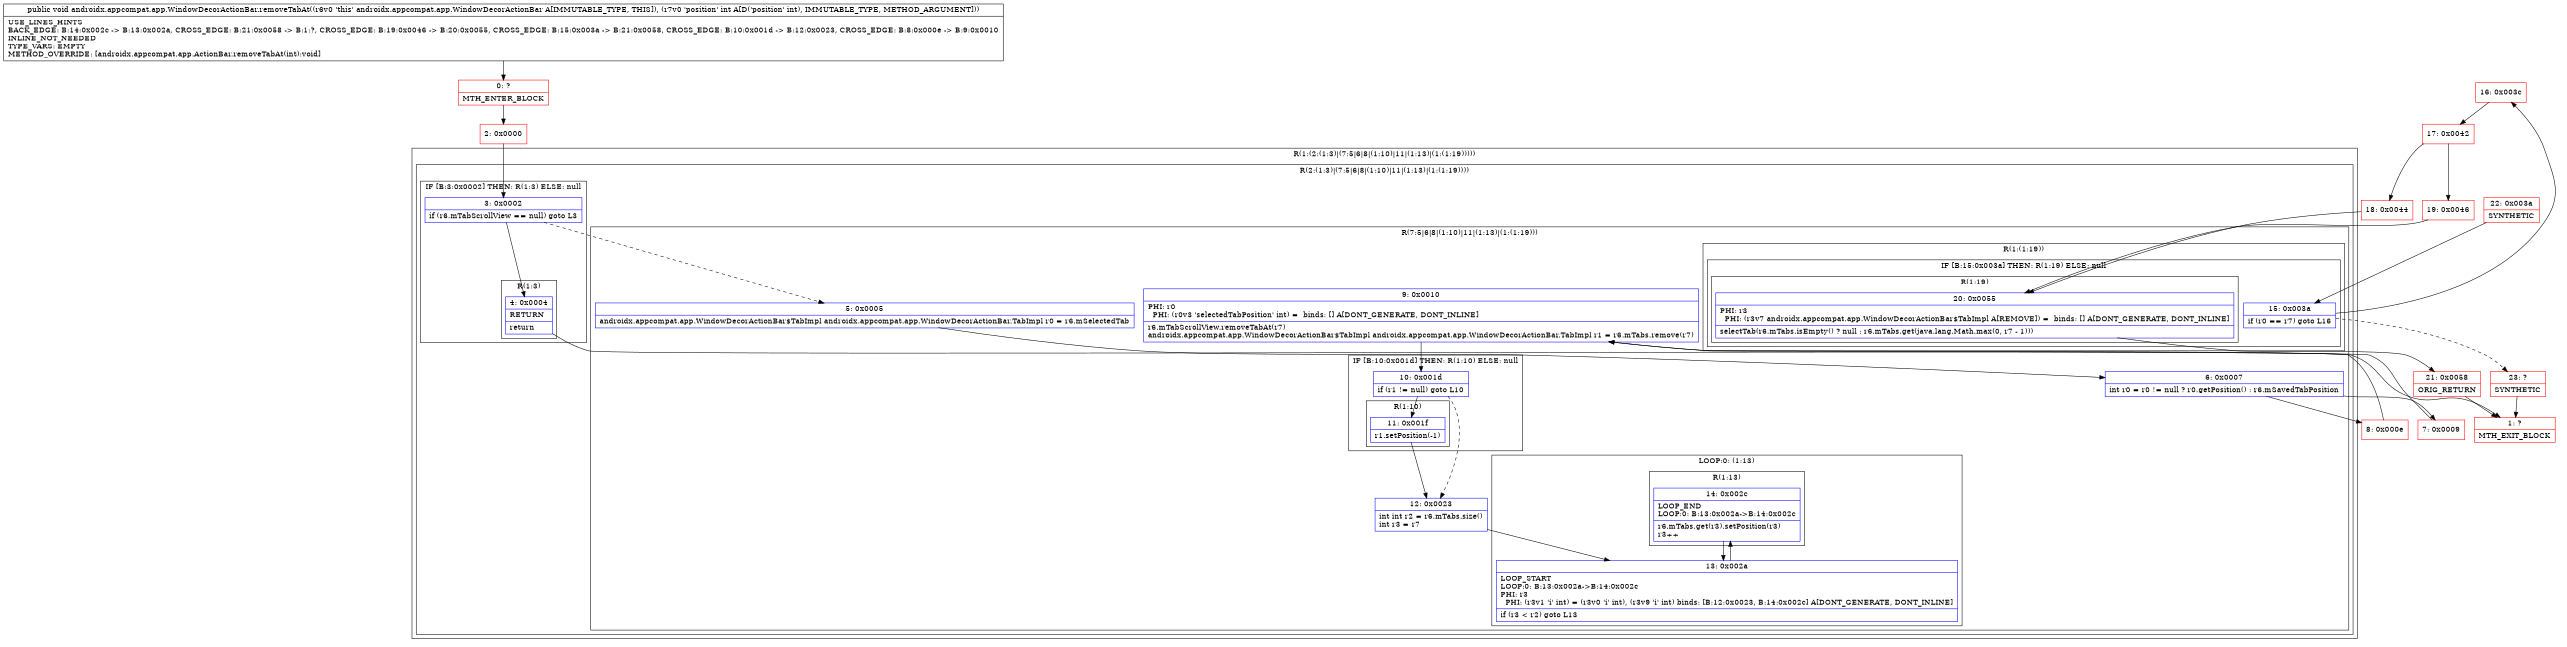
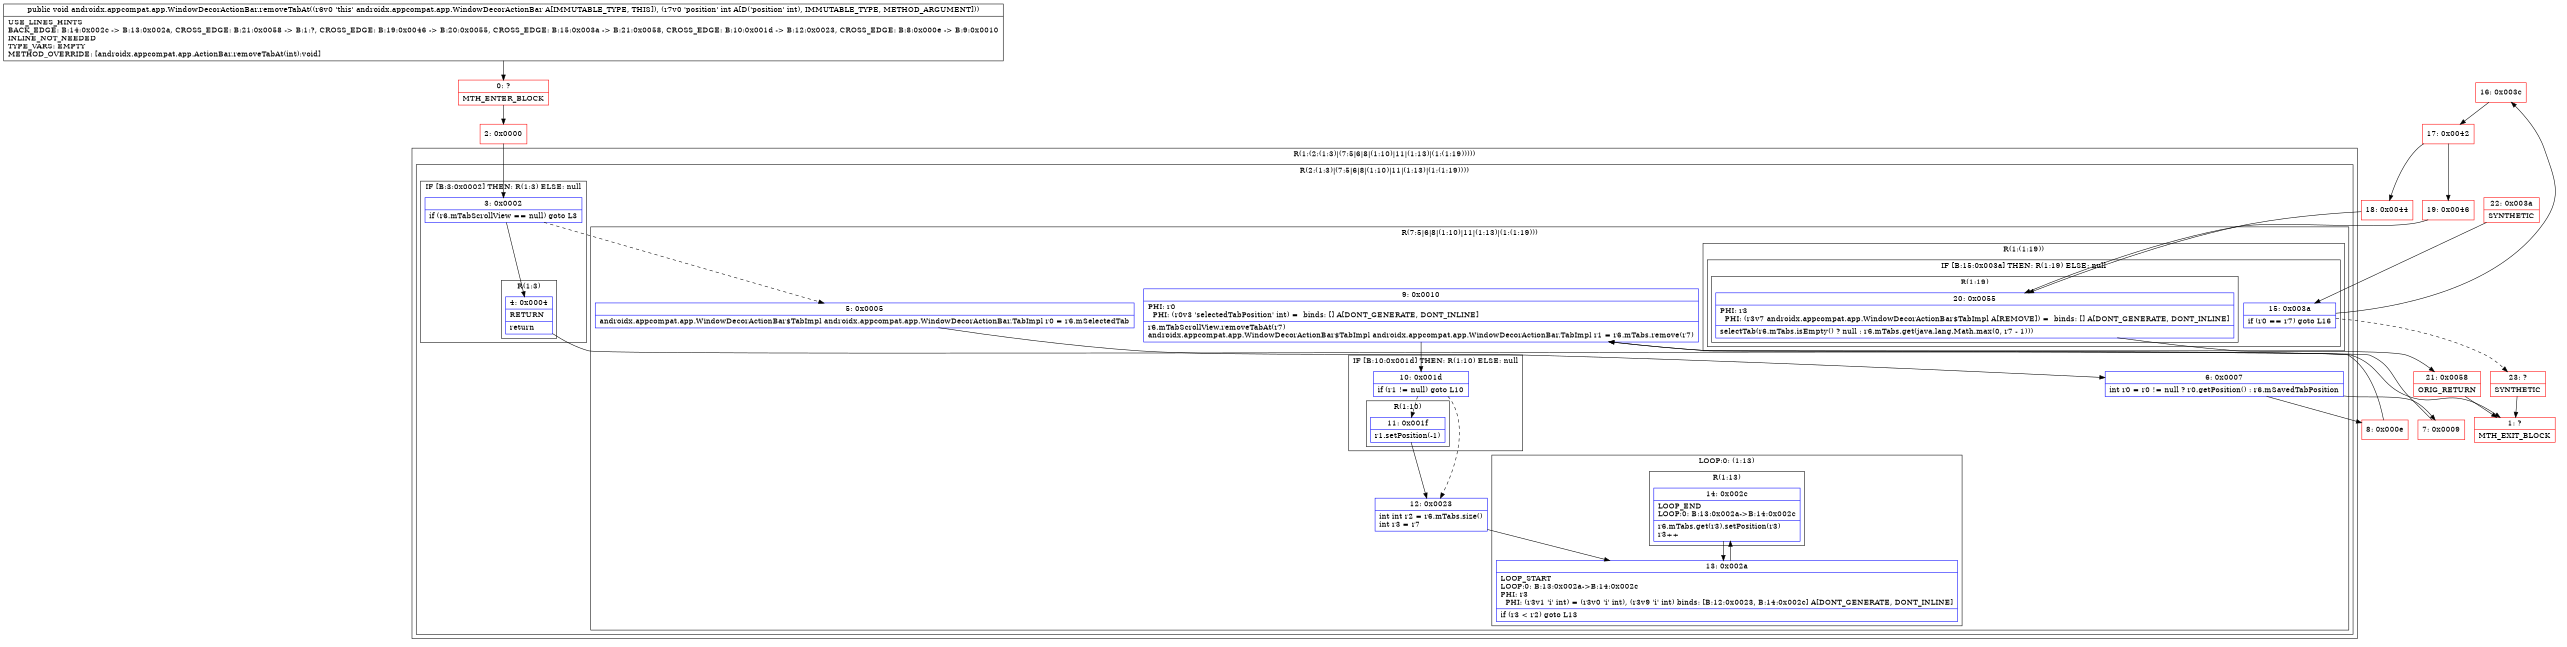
(1415, 404) -> (1415, 404)
